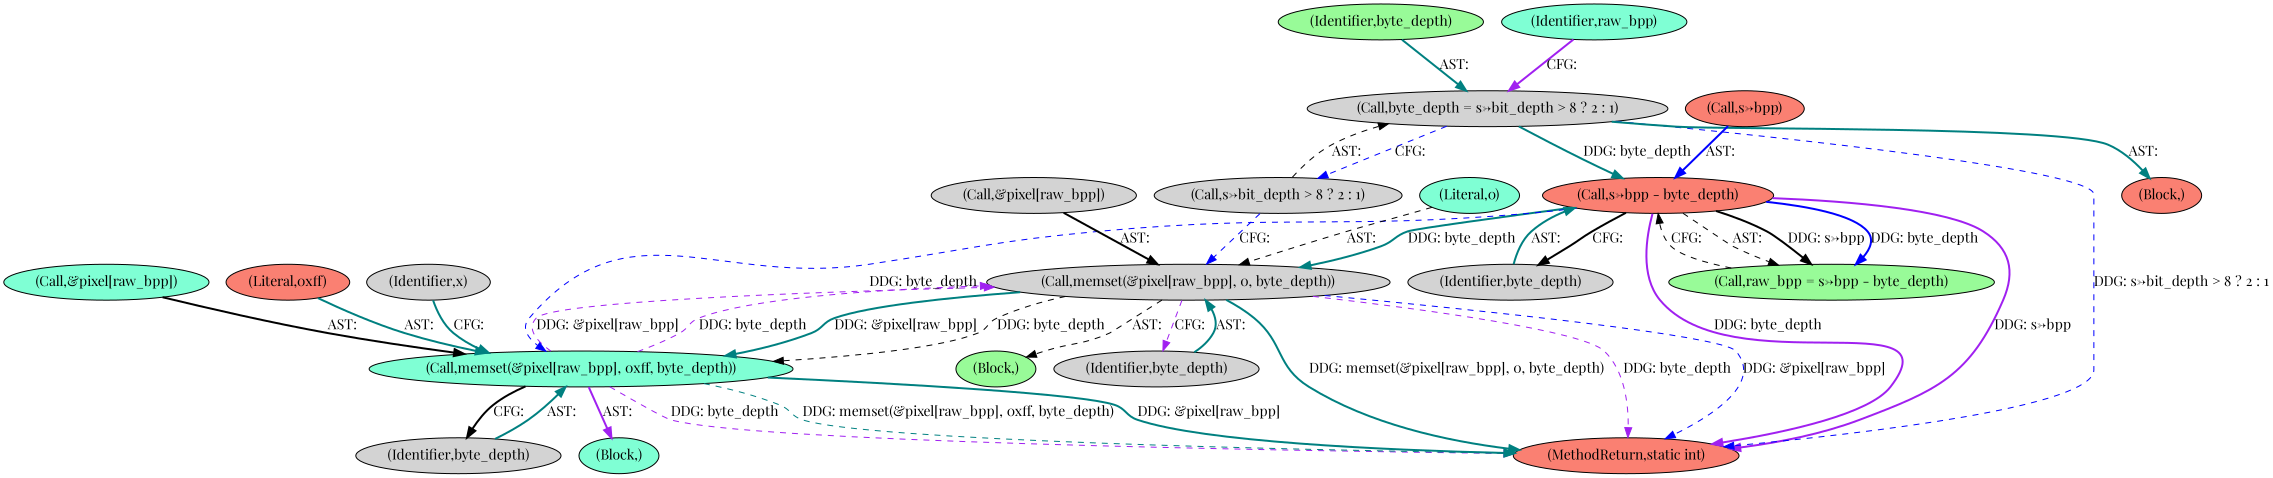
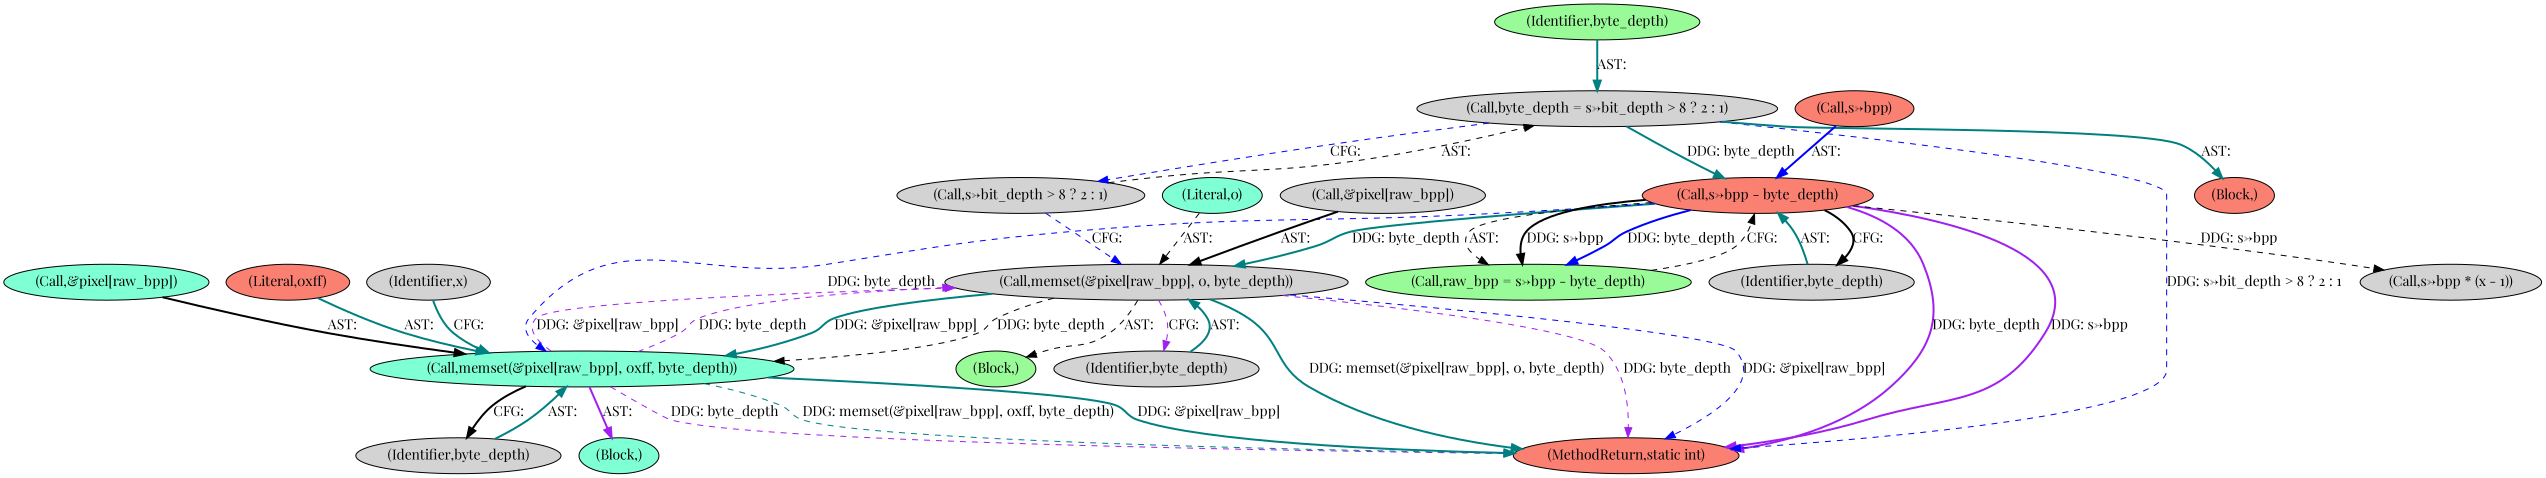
(1594, 22) -> none
none -> (2451, 282)
